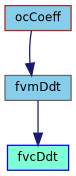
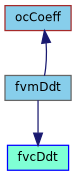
(30, 47) -> (46, 59)
